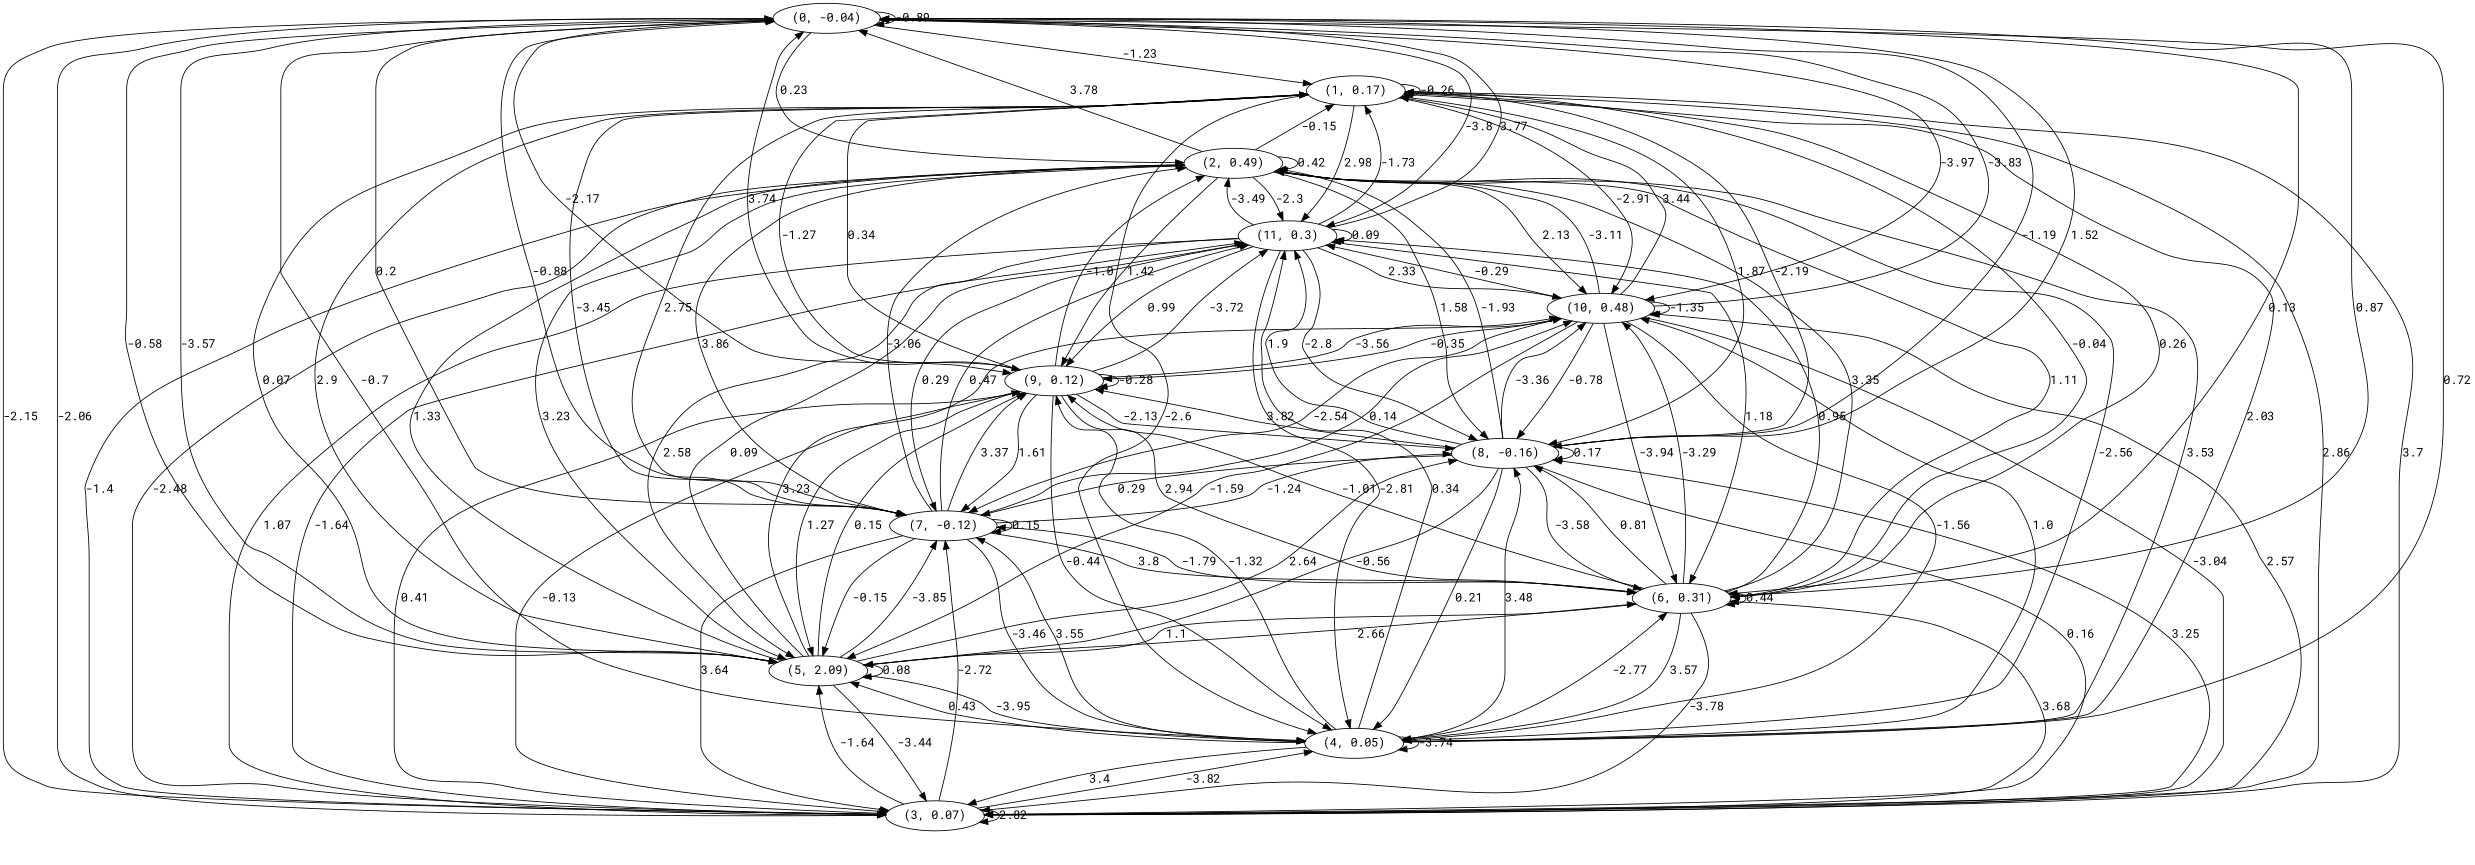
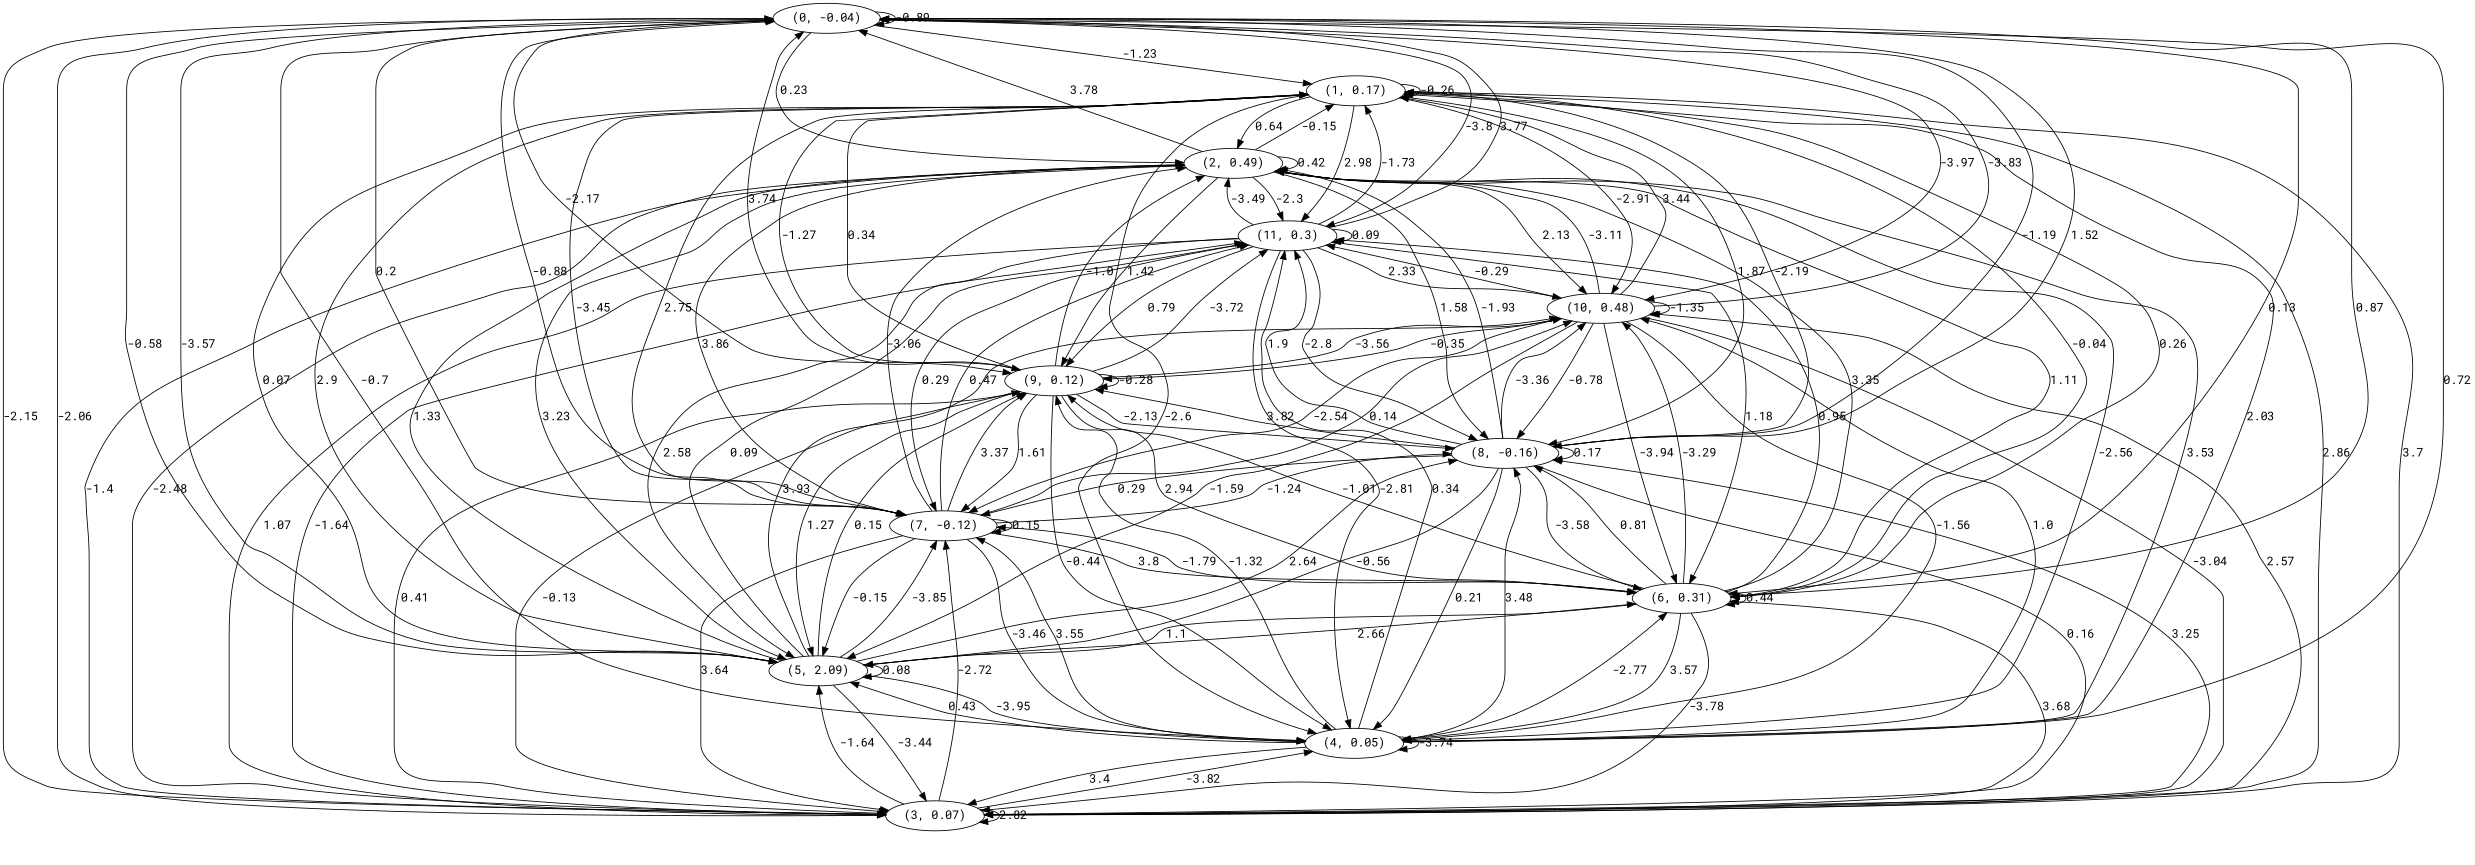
none -> (1270, 111)
(1162, 308) -> (1162, 308)
(797, 490) -> (797, 490)
